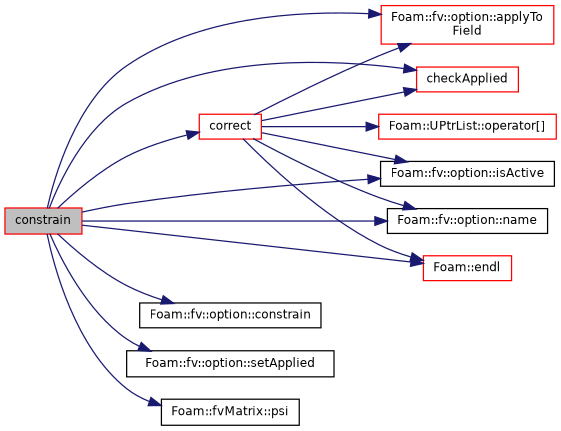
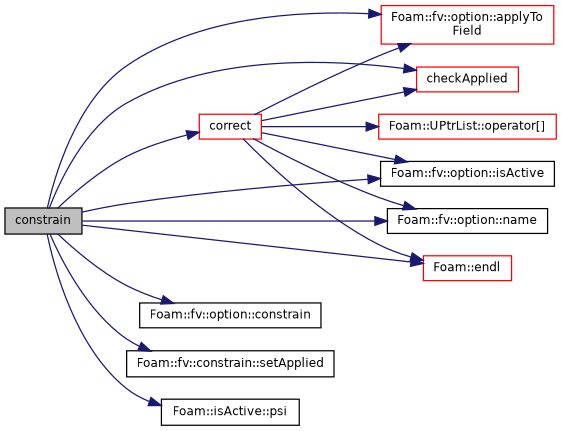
(43, 221) -> (43, 221)
(230, 364) -> (230, 364)
(230, 412) -> (230, 412)
